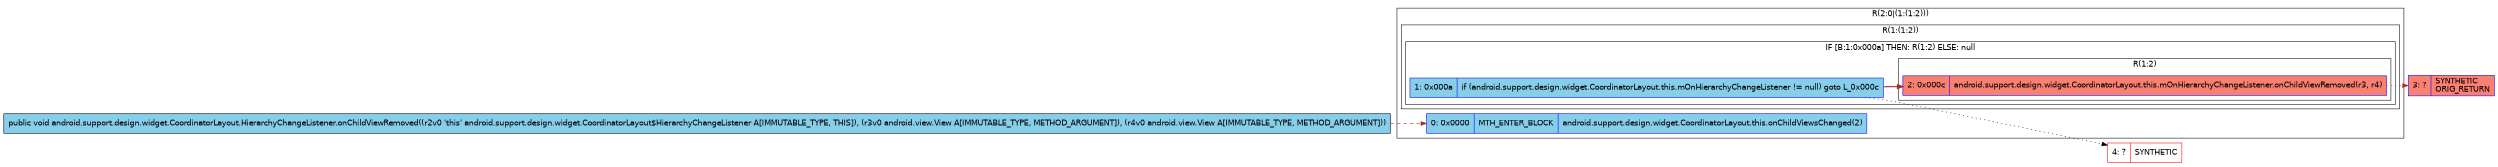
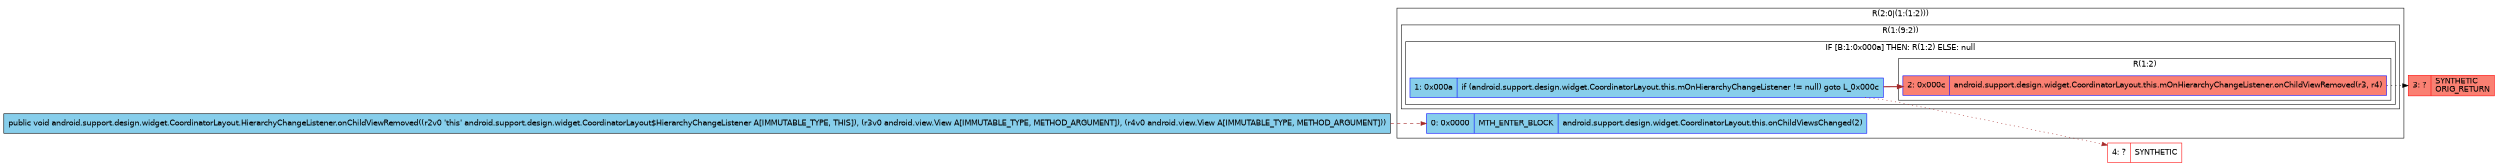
(1900, 31) -> (1900, 31)
(2395, 86) -> (2395, 86)
(2451, 86) -> (2451, 86)
(1984, 120) -> (1984, 120)
